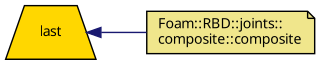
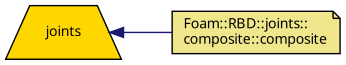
(51, 32) -> (63, 32)
